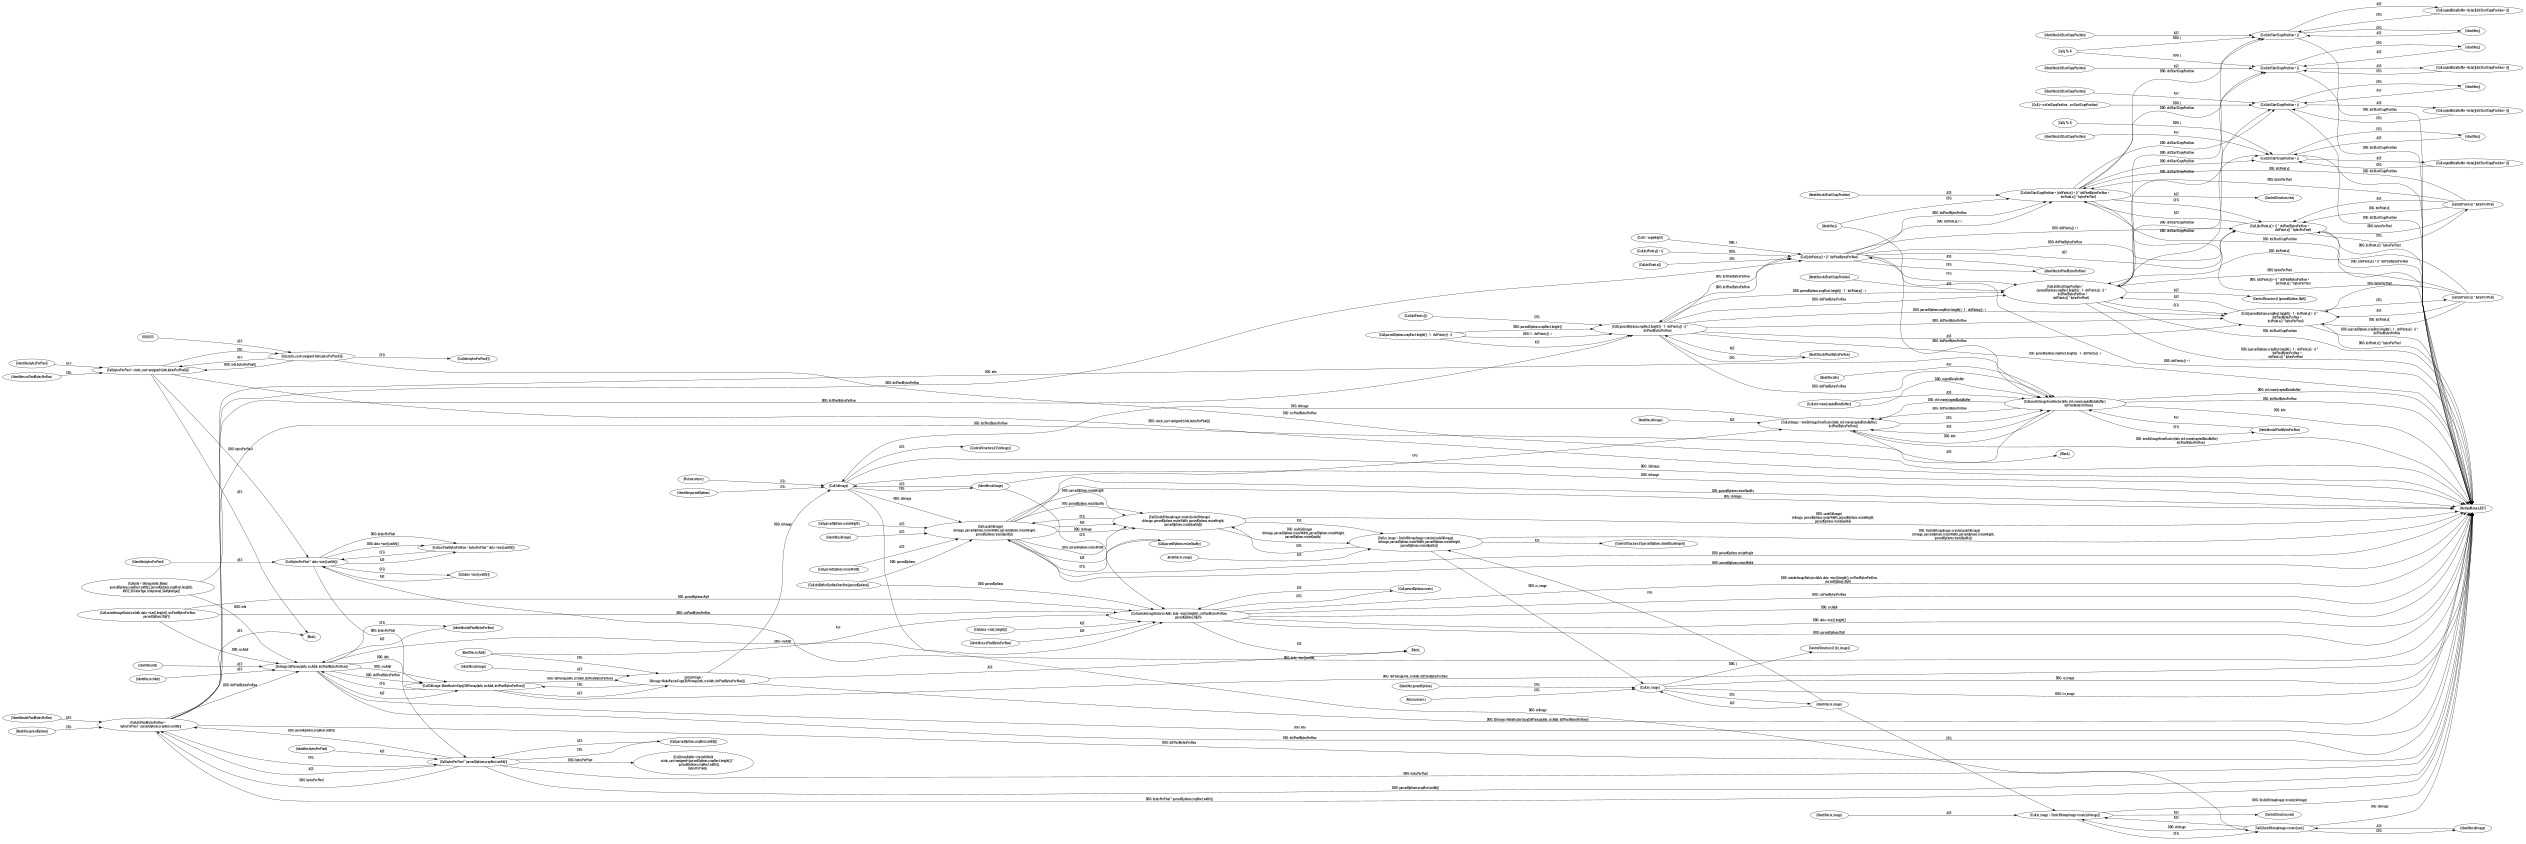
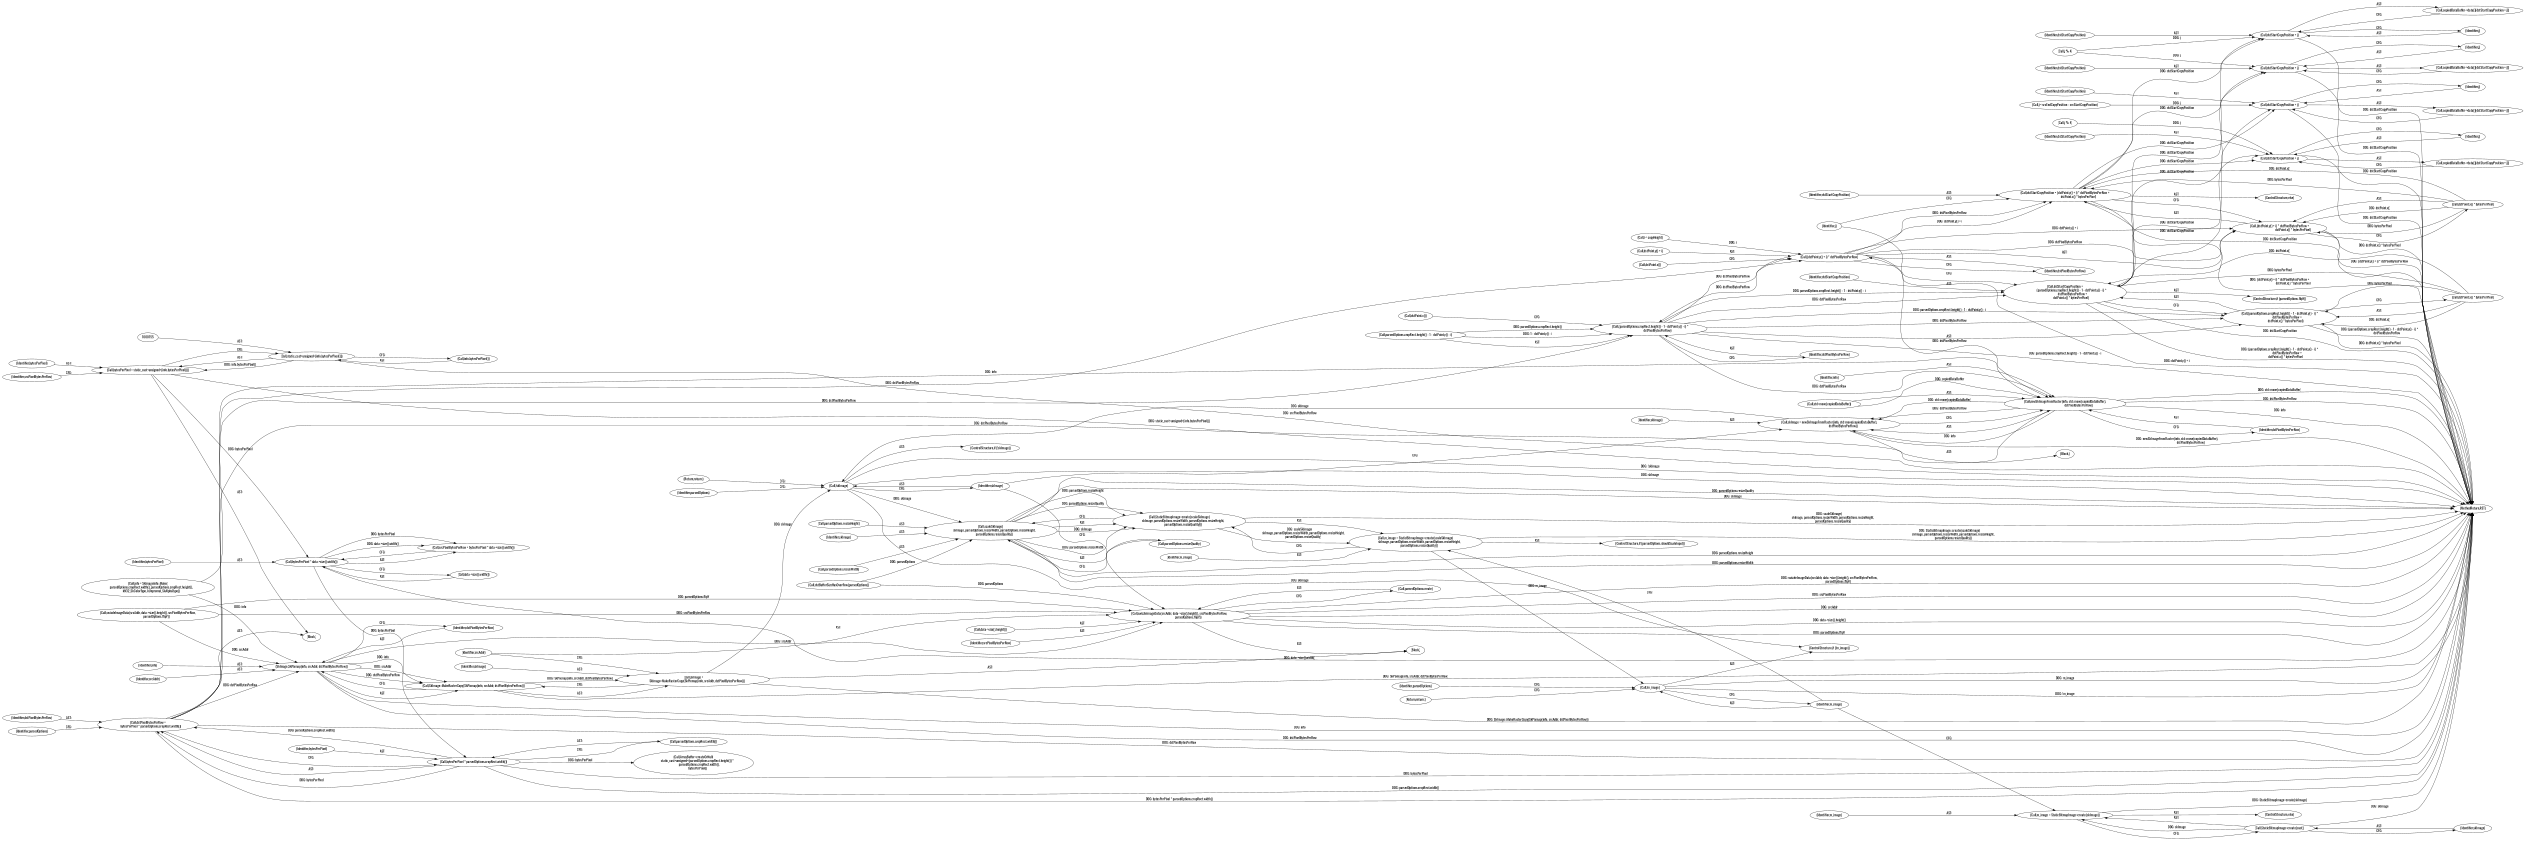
(1733, 252) -> (1733, 252)
none -> (396, 363)
(1733, 664) -> (1733, 664)
(1500, 712) -> (1307, 583)
